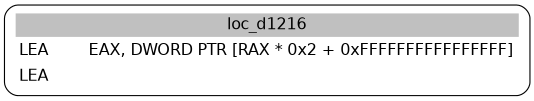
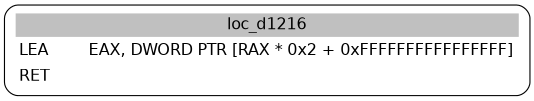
(54, 76) -> (55, 76)
